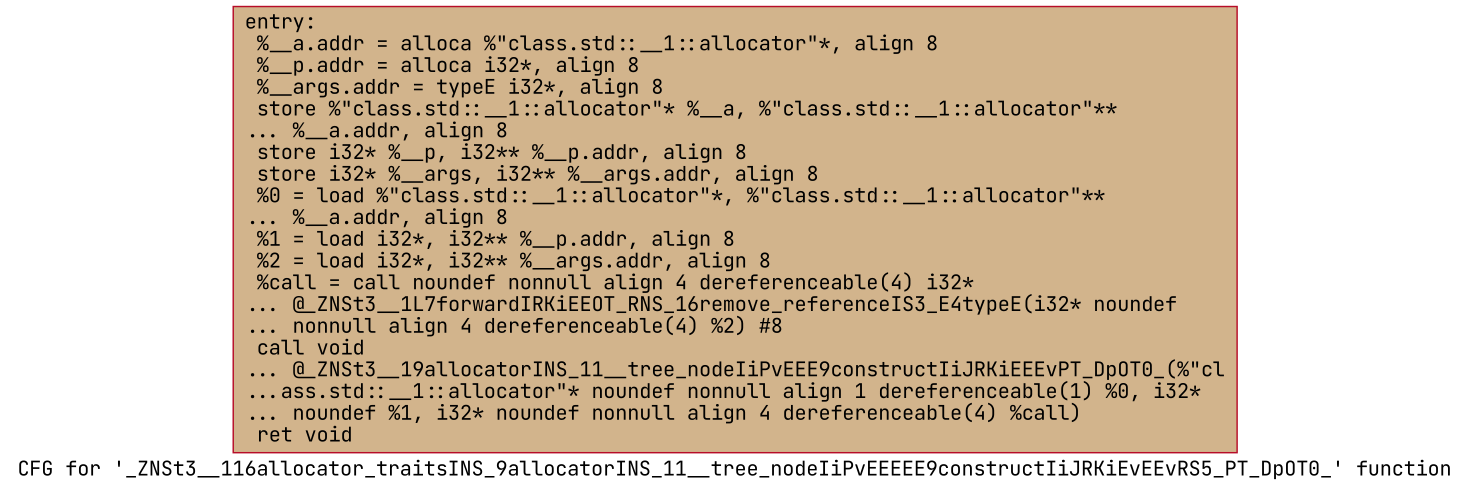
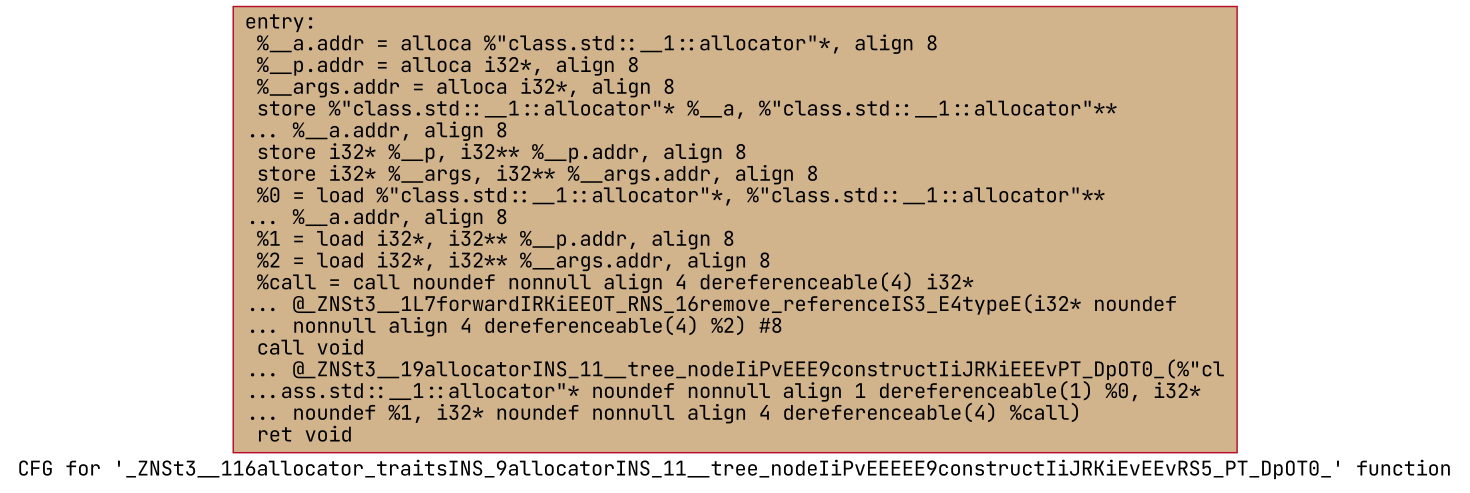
(454, 88) -> (461, 88)
